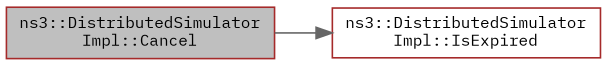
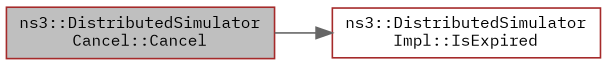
(140, 33) -> (140, 33)
